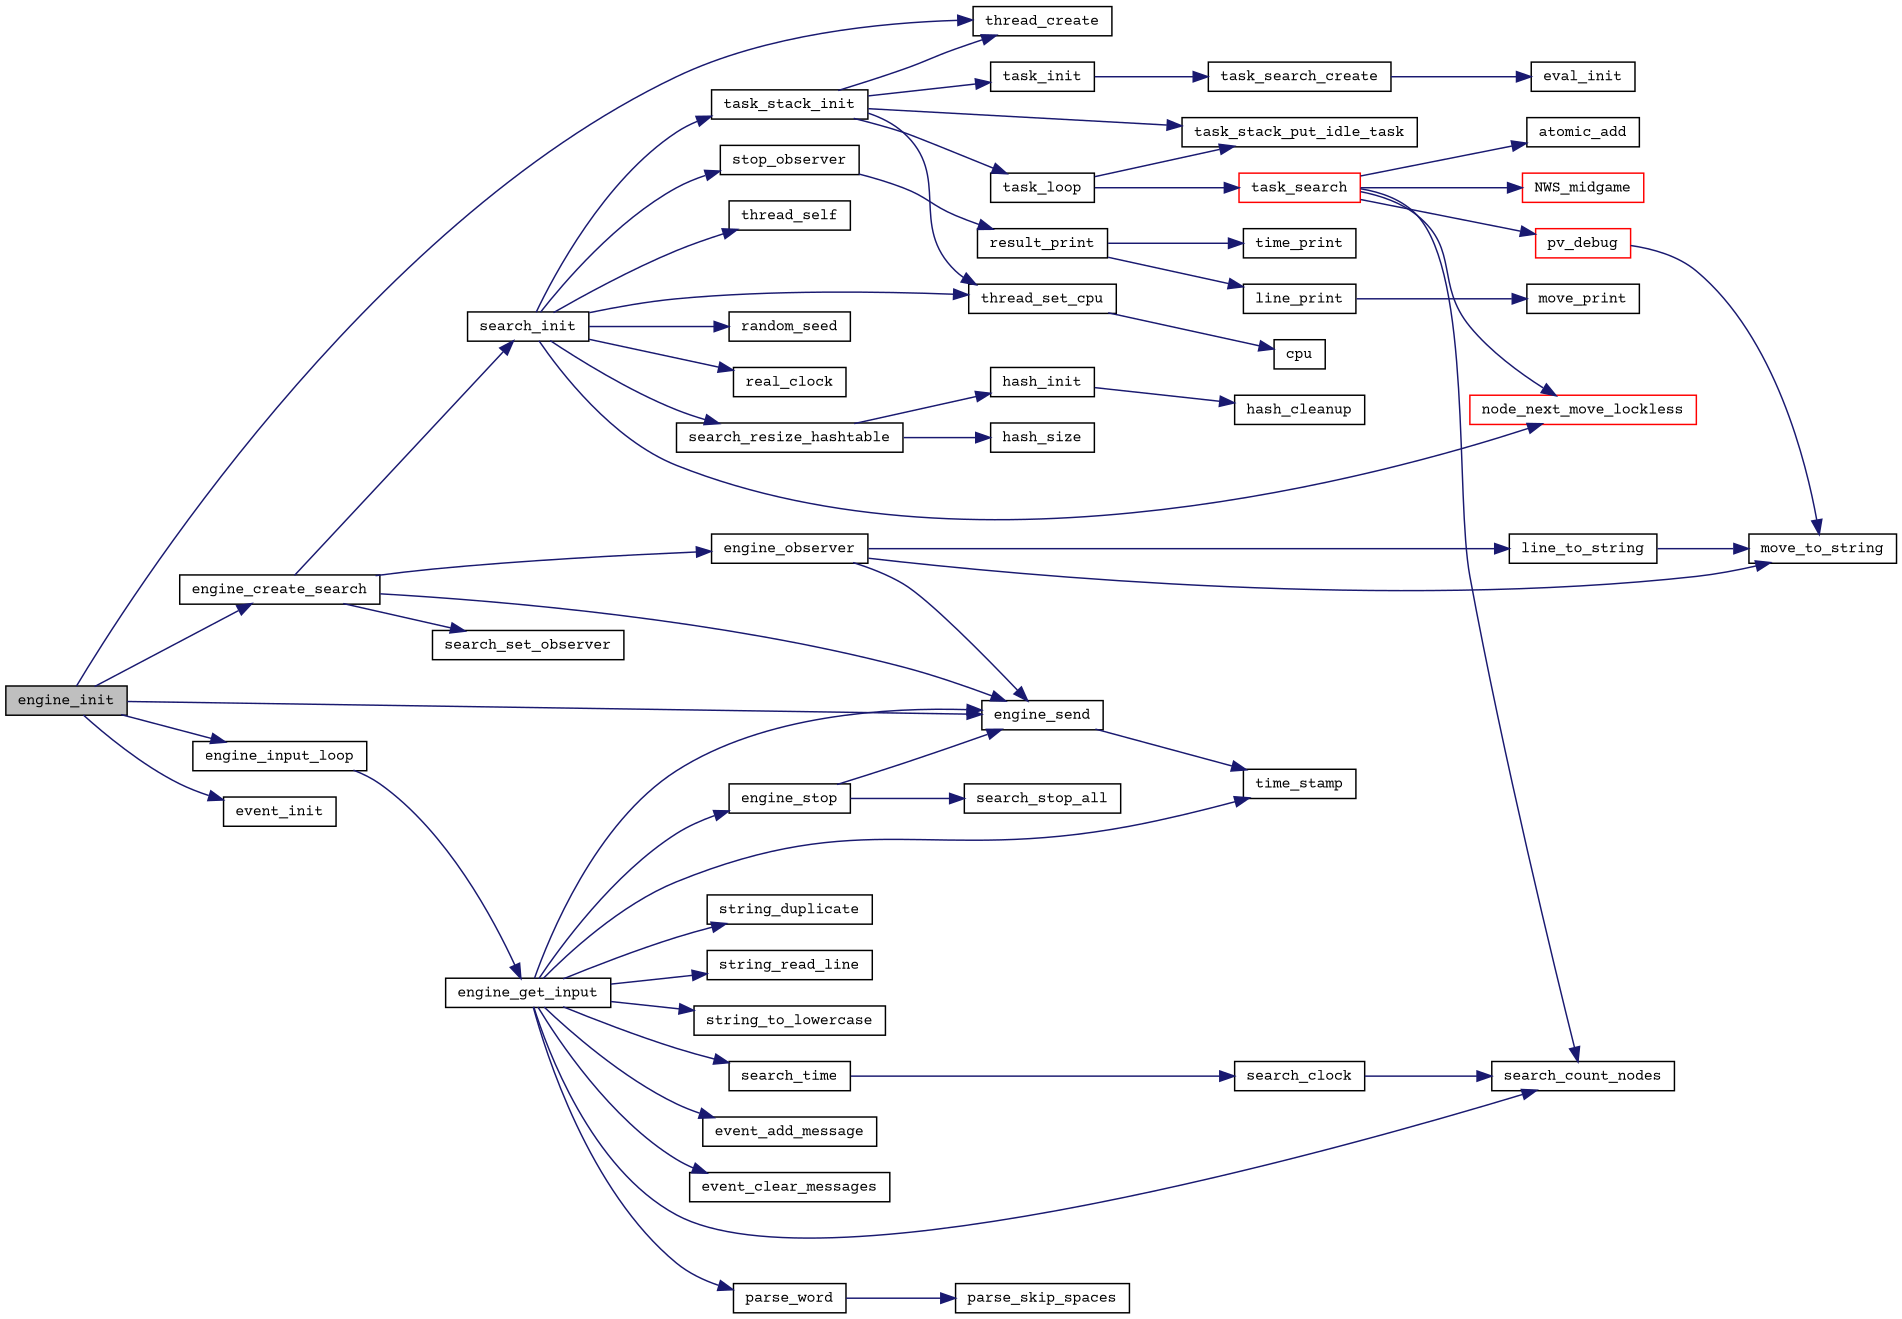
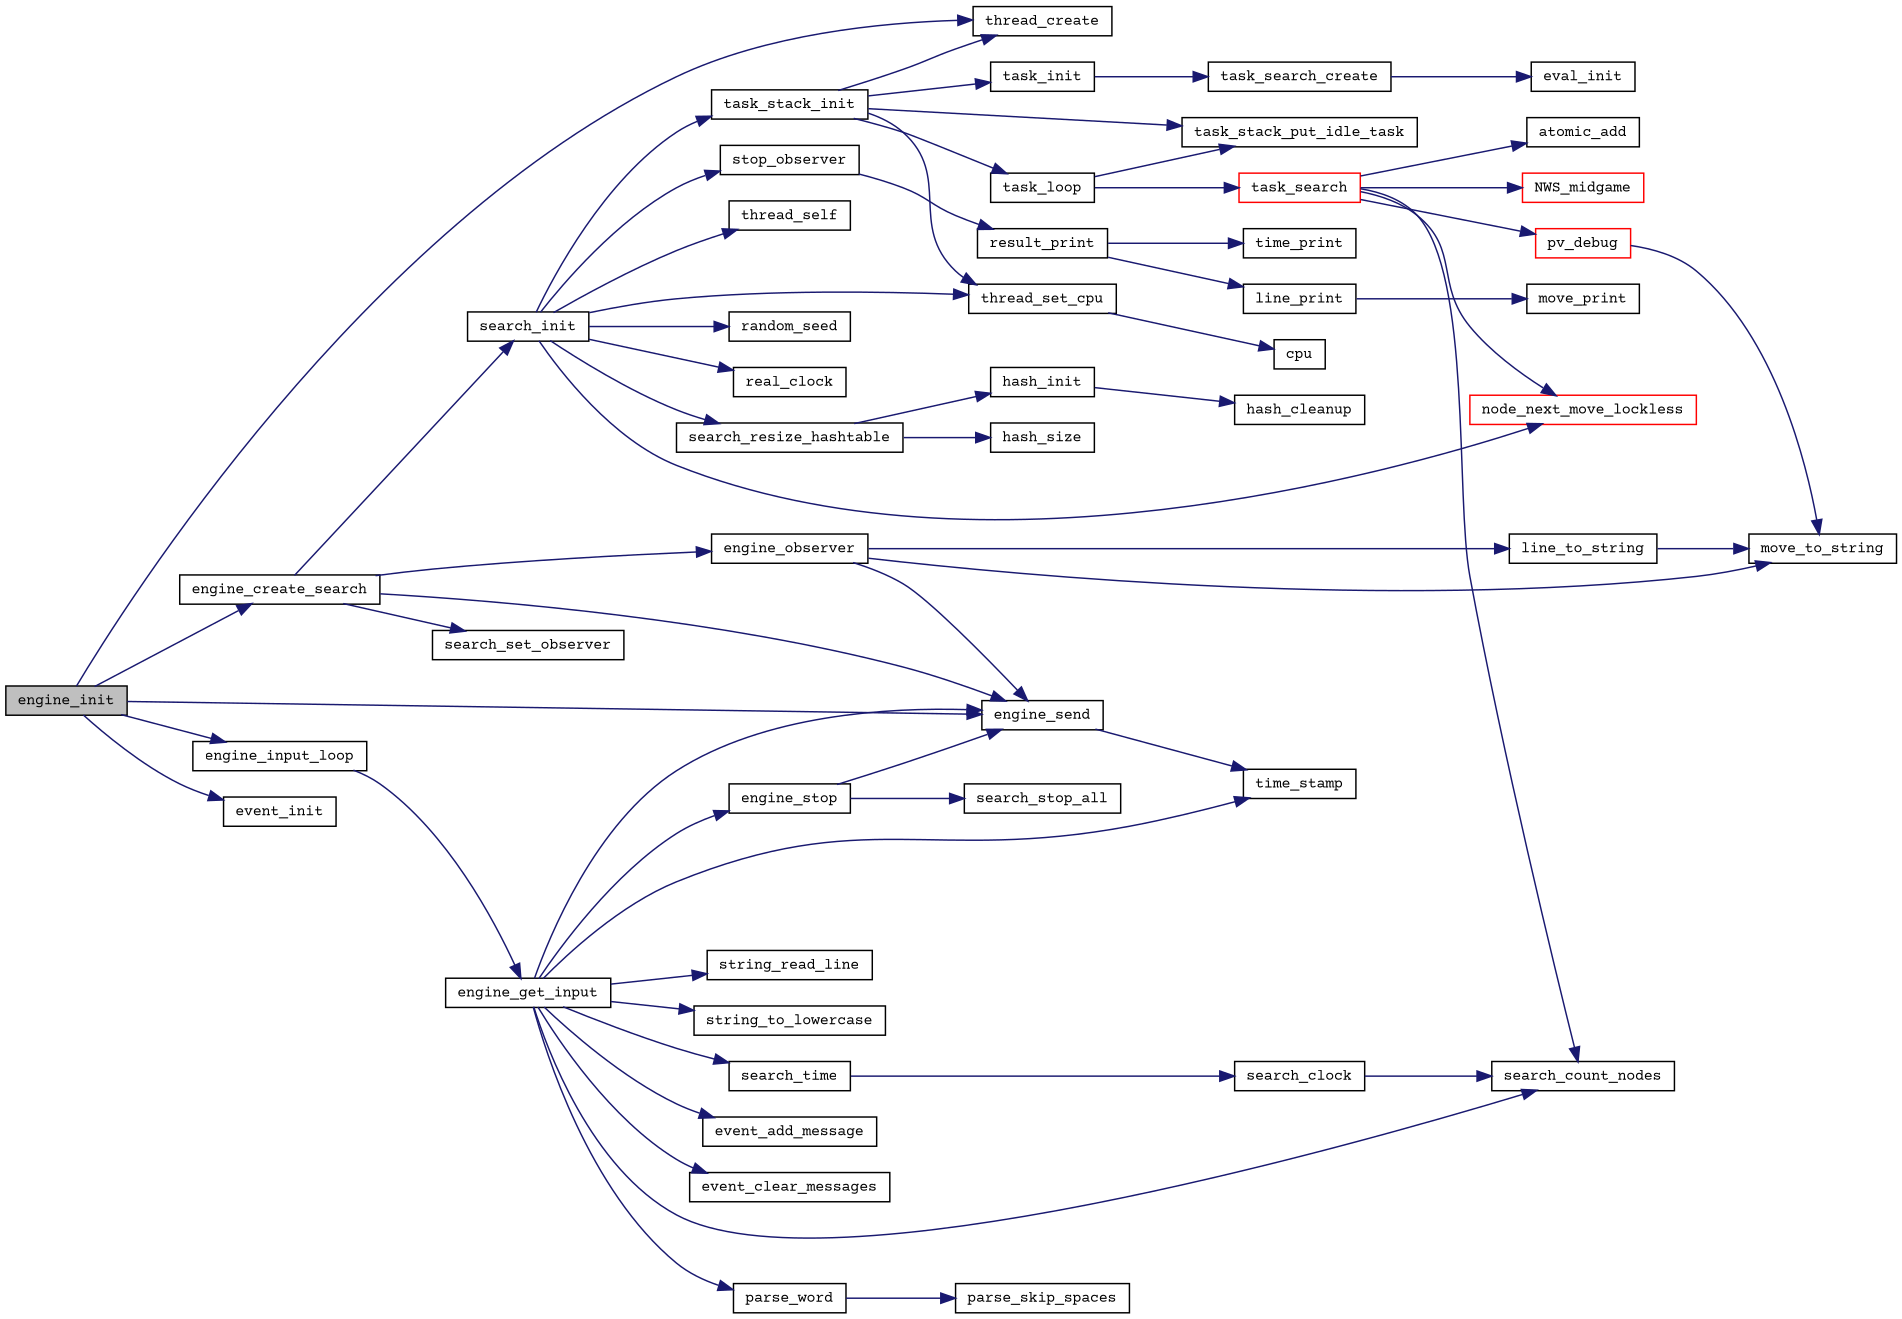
(790, 910) -> none
